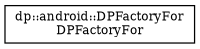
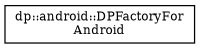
(100, 24) -> (100, 24)
